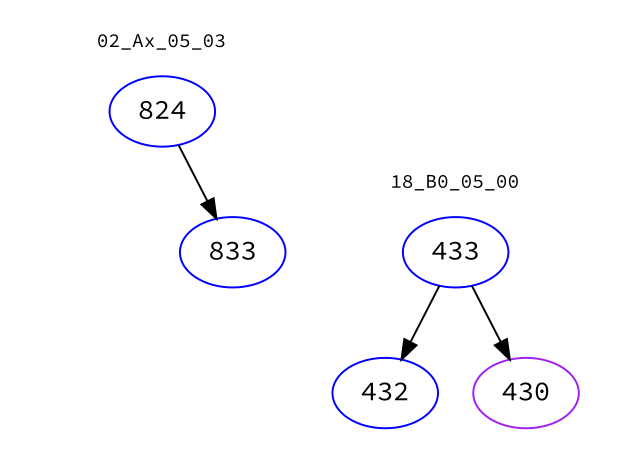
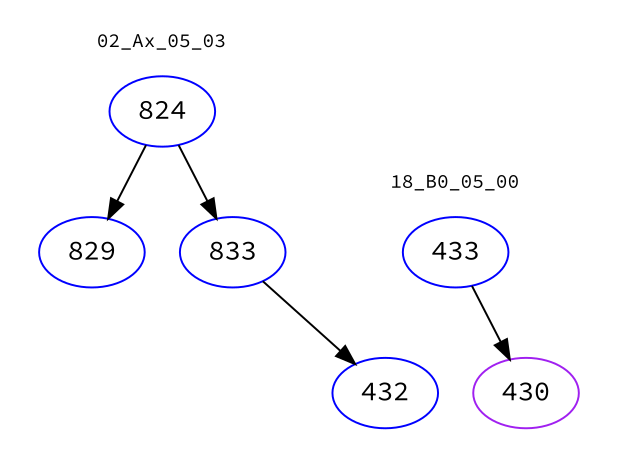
none -> (92, 252)
(425, 314) -> (302, 316)
